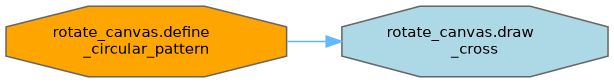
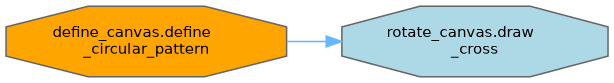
(146, 41) -> (146, 41)
